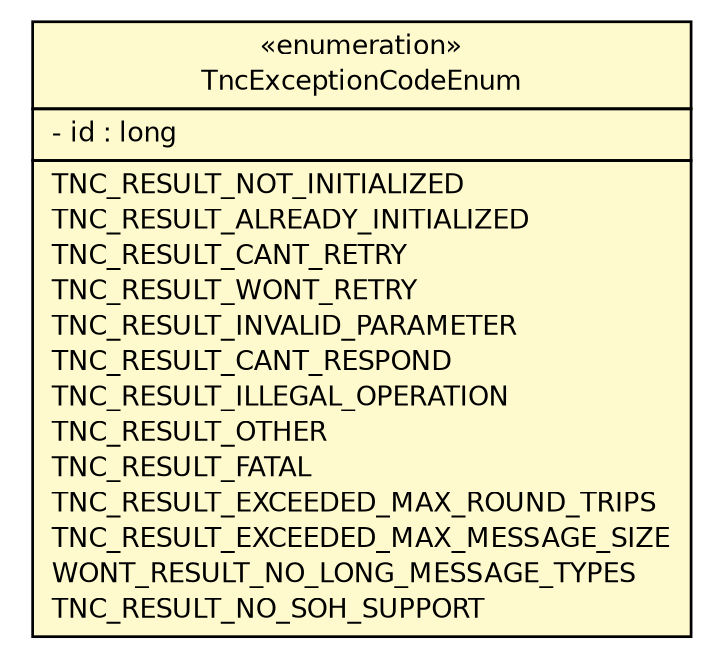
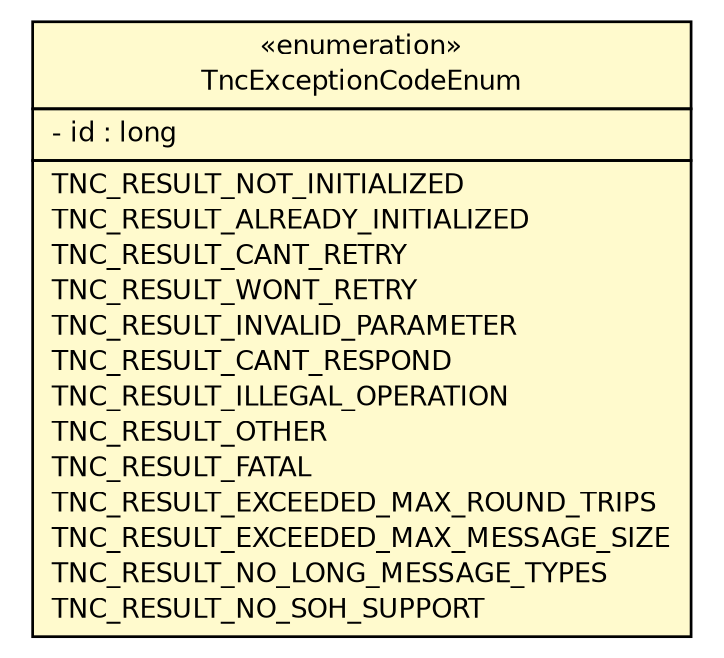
(344, 574) -> (331, 574)
